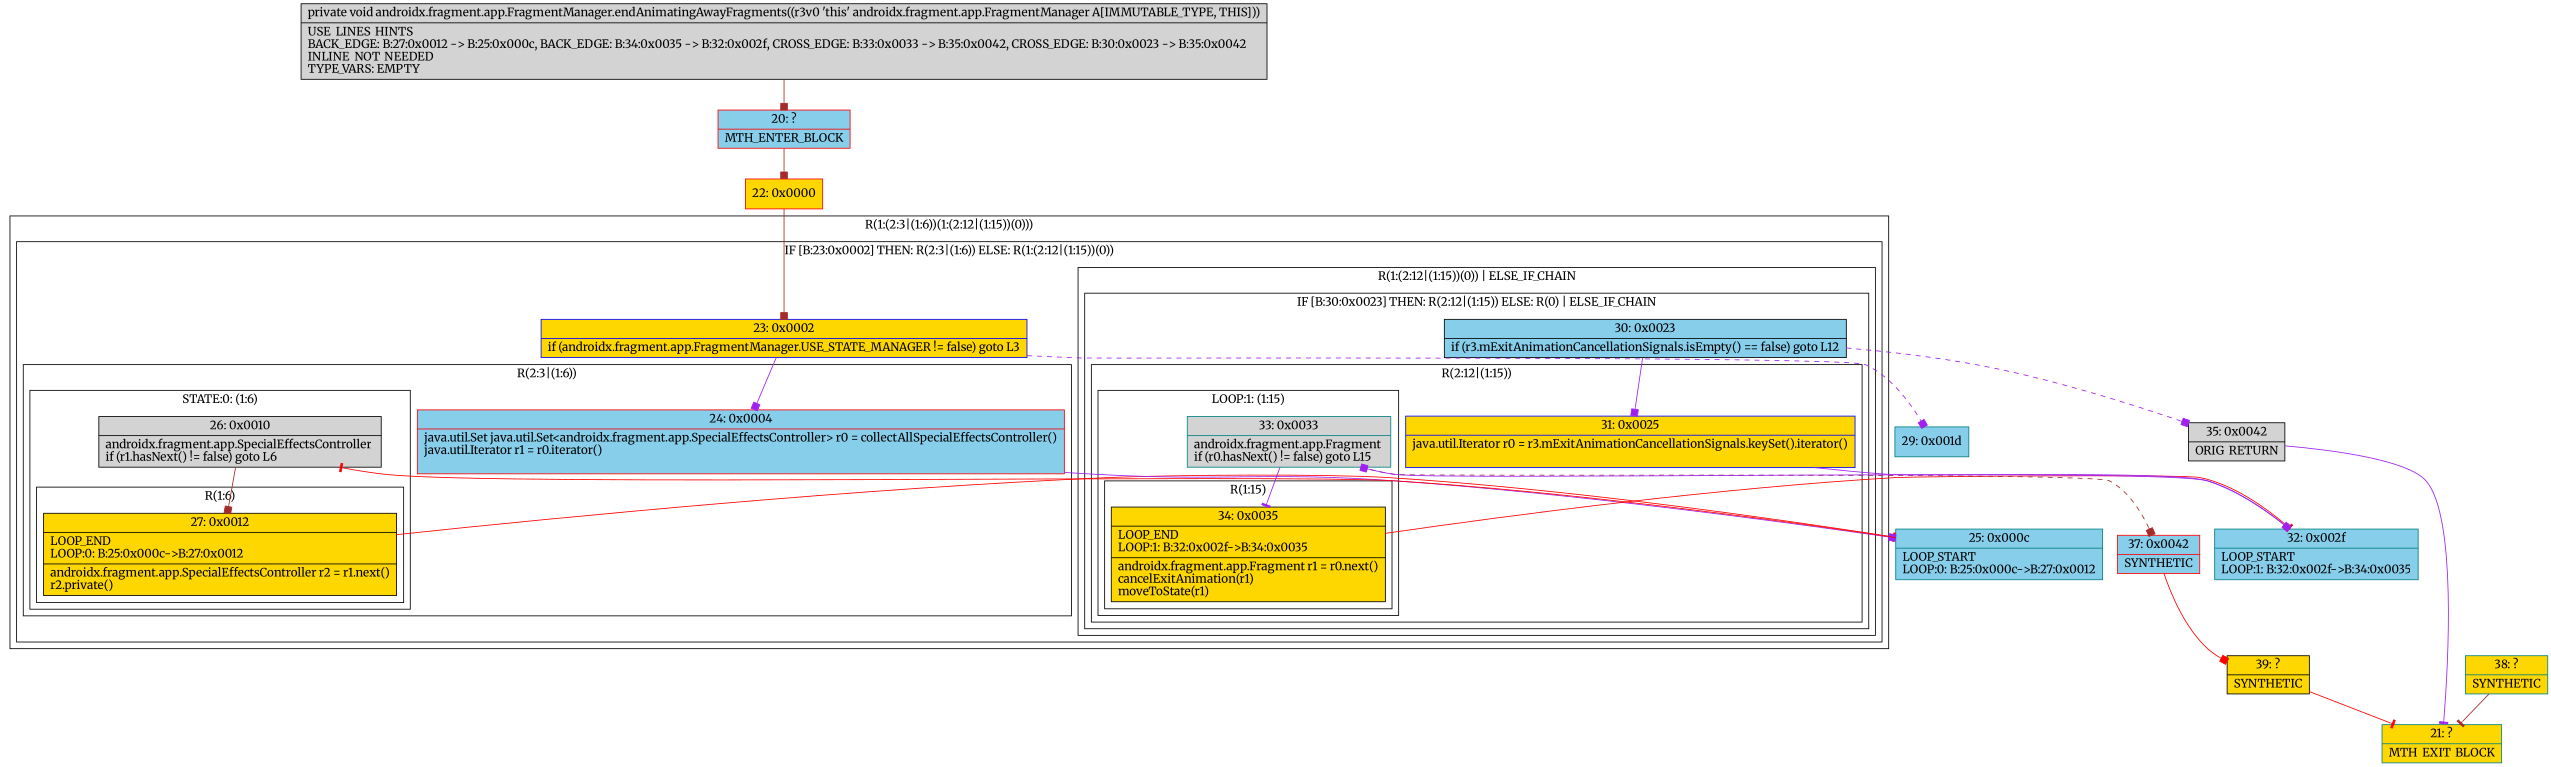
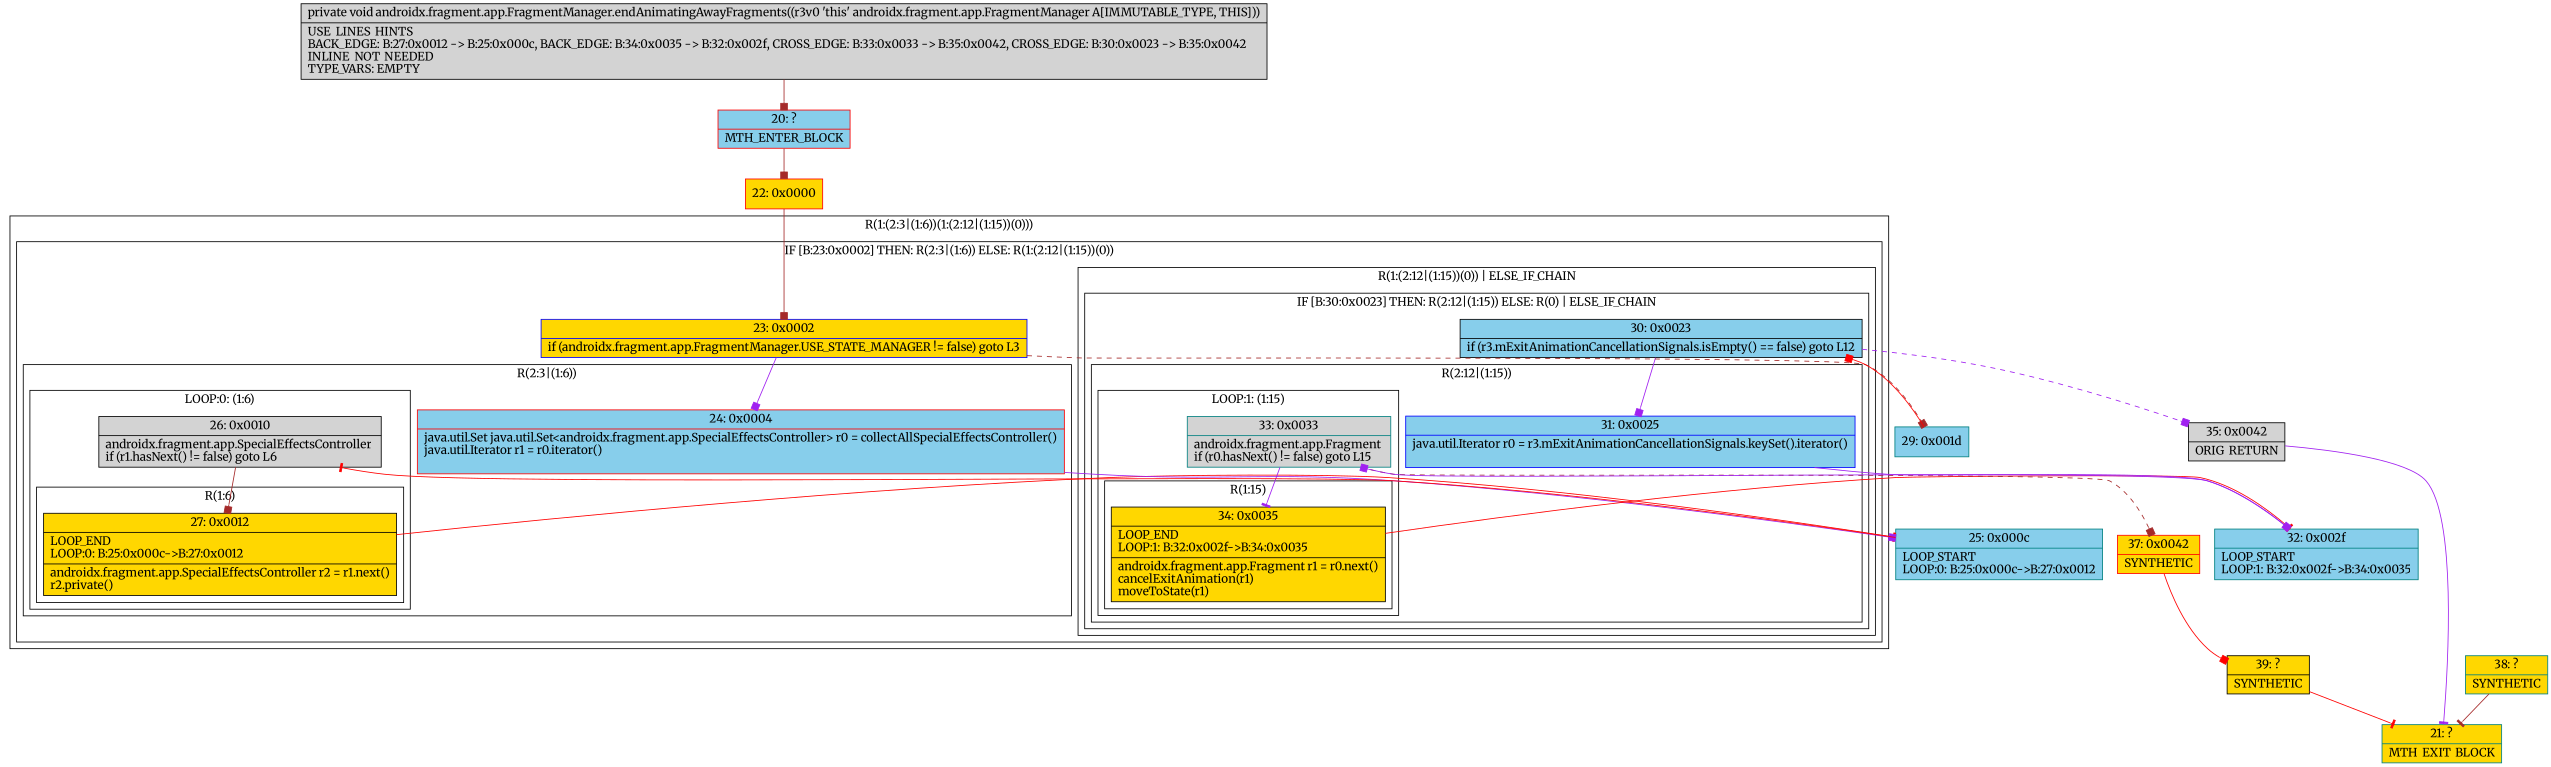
(1486, 358) -> (1486, 358)
none -> (1894, 387)
(220, 400) -> (220, 400)
(1630, 442) -> (1630, 442)
(2159, 554) -> (2159, 554)
